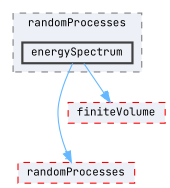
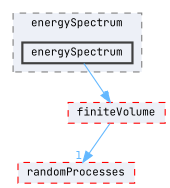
(77, 23) -> (77, 23)
(58, 107) -> (100, 138)
